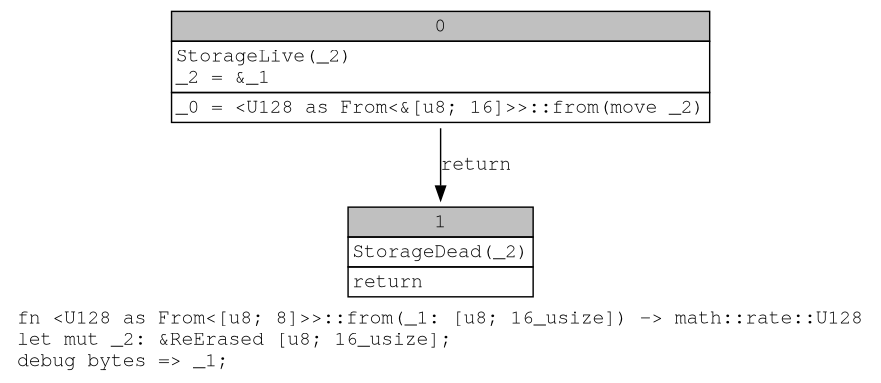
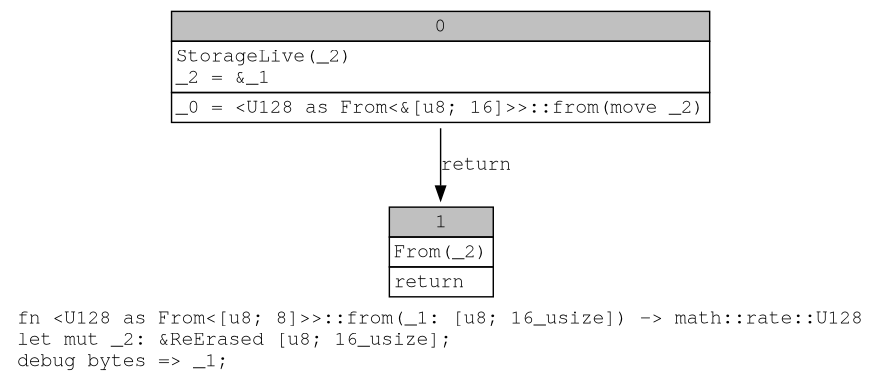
(441, 251) -> (441, 251)
